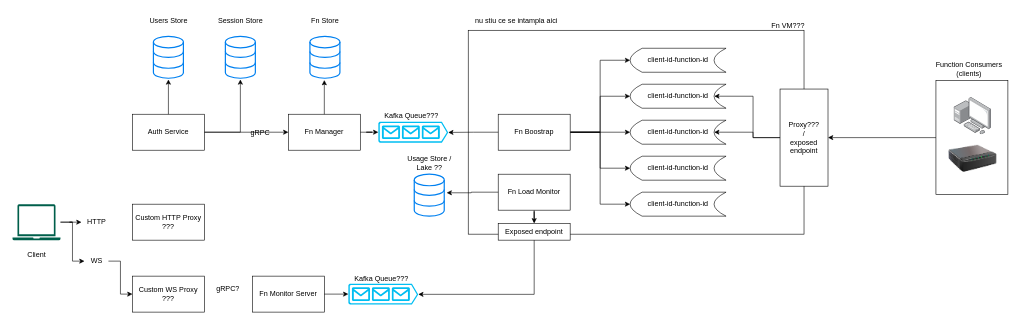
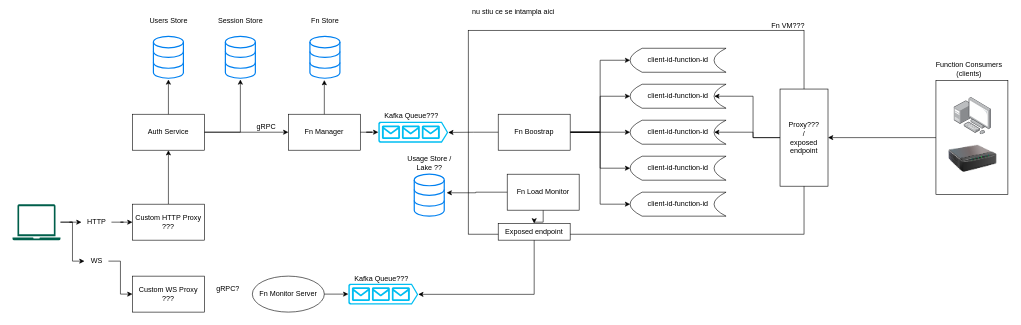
(516, 21) -> (513, 12)
(260, 133) -> (266, 127)
none -> (168, 179)
(534, 192) -> (543, 192)
none -> (120, 222)
(36, 255) -> none
(288, 294) -> (288, 294)
